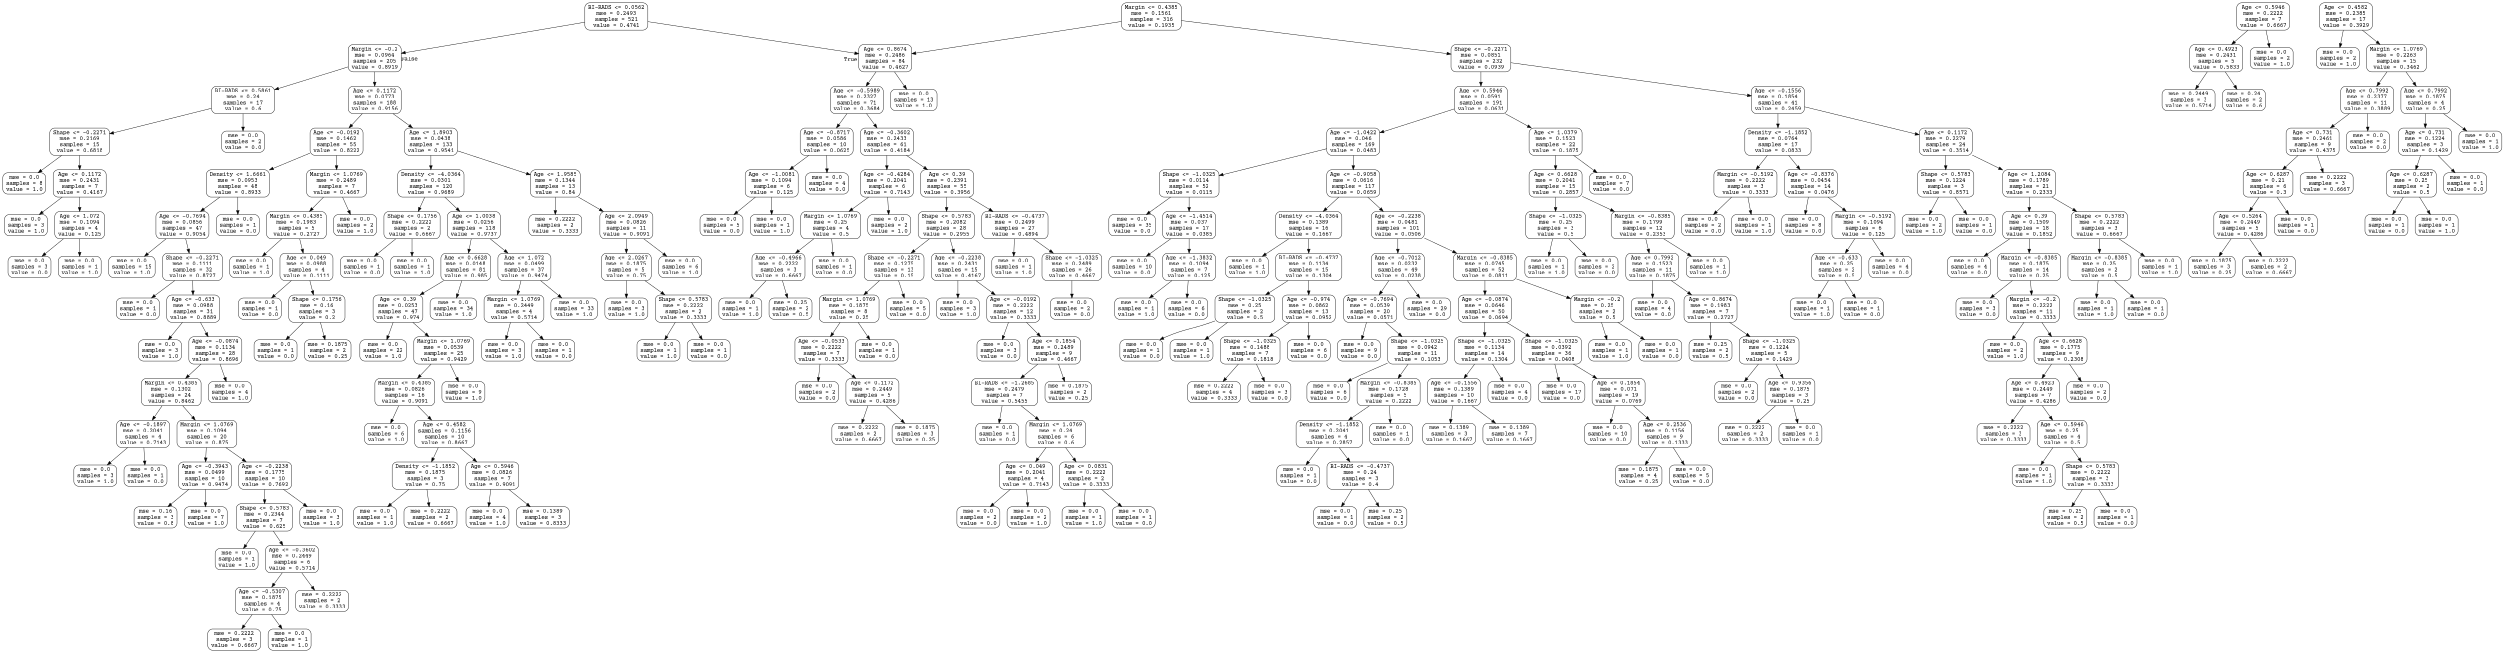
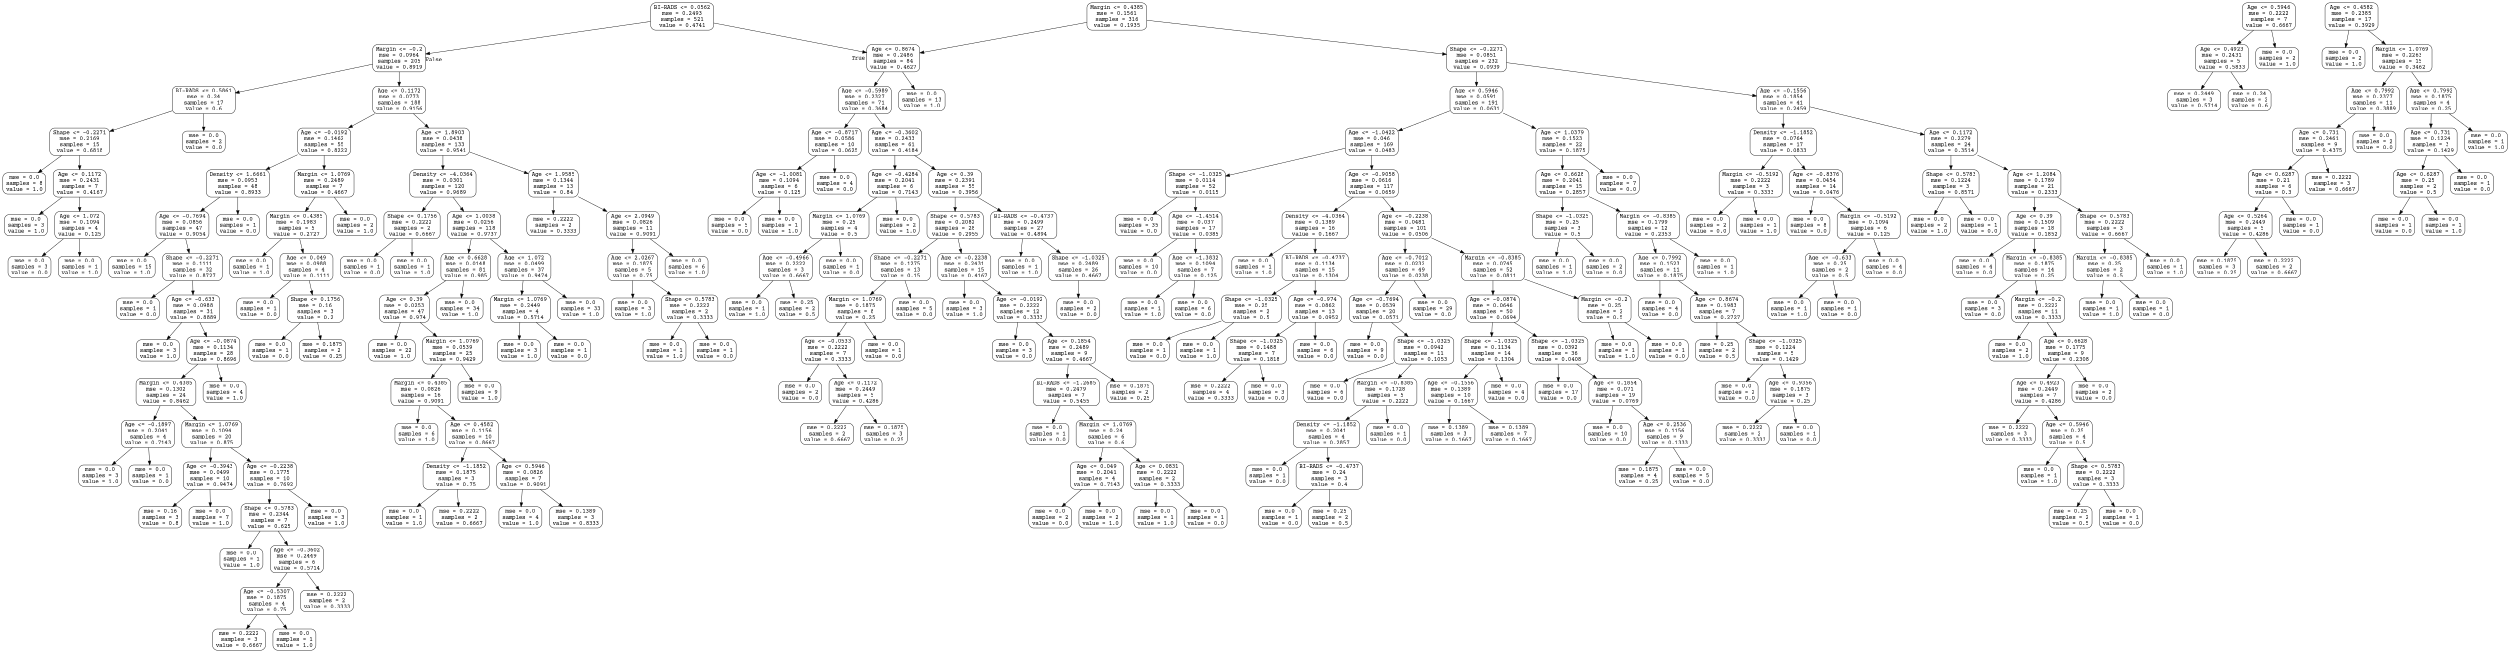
(445, 434) -> (472, 434)
